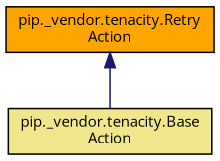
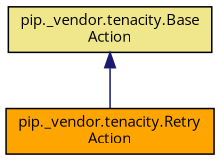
(110, 88) -> (110, 88)
